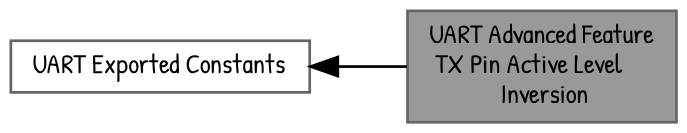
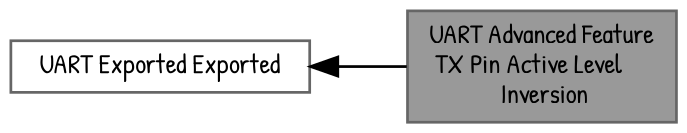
(160, 67) -> (160, 67)
